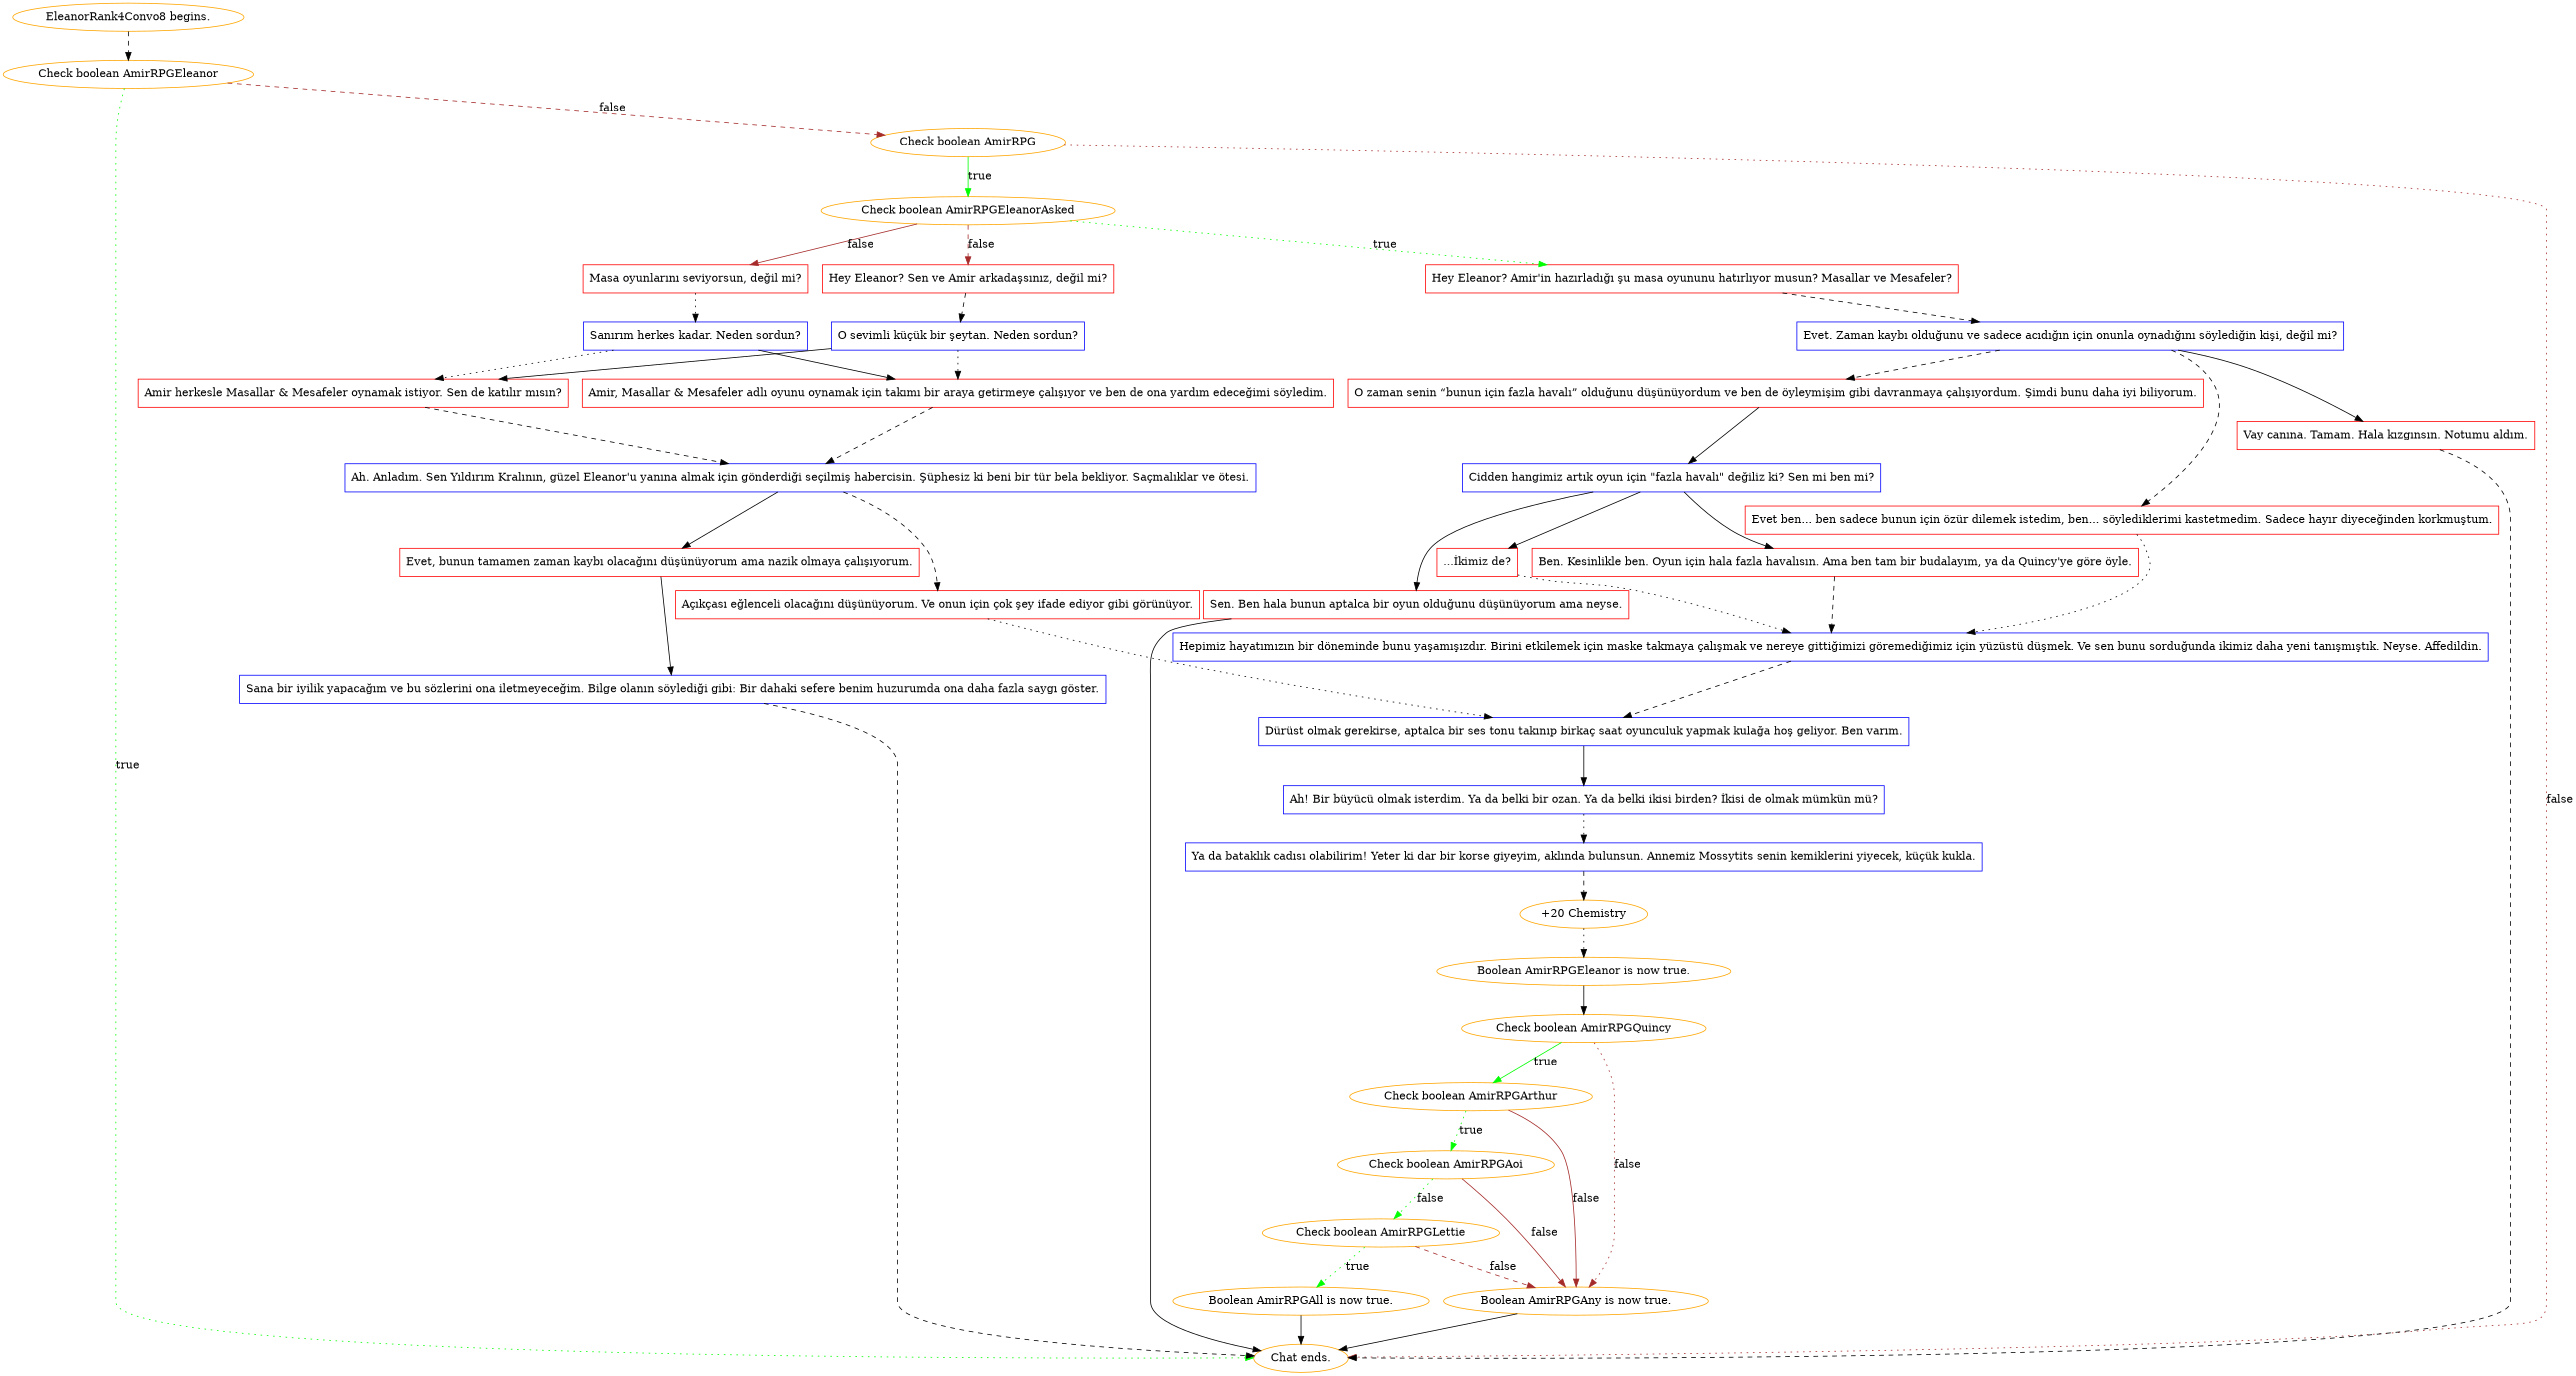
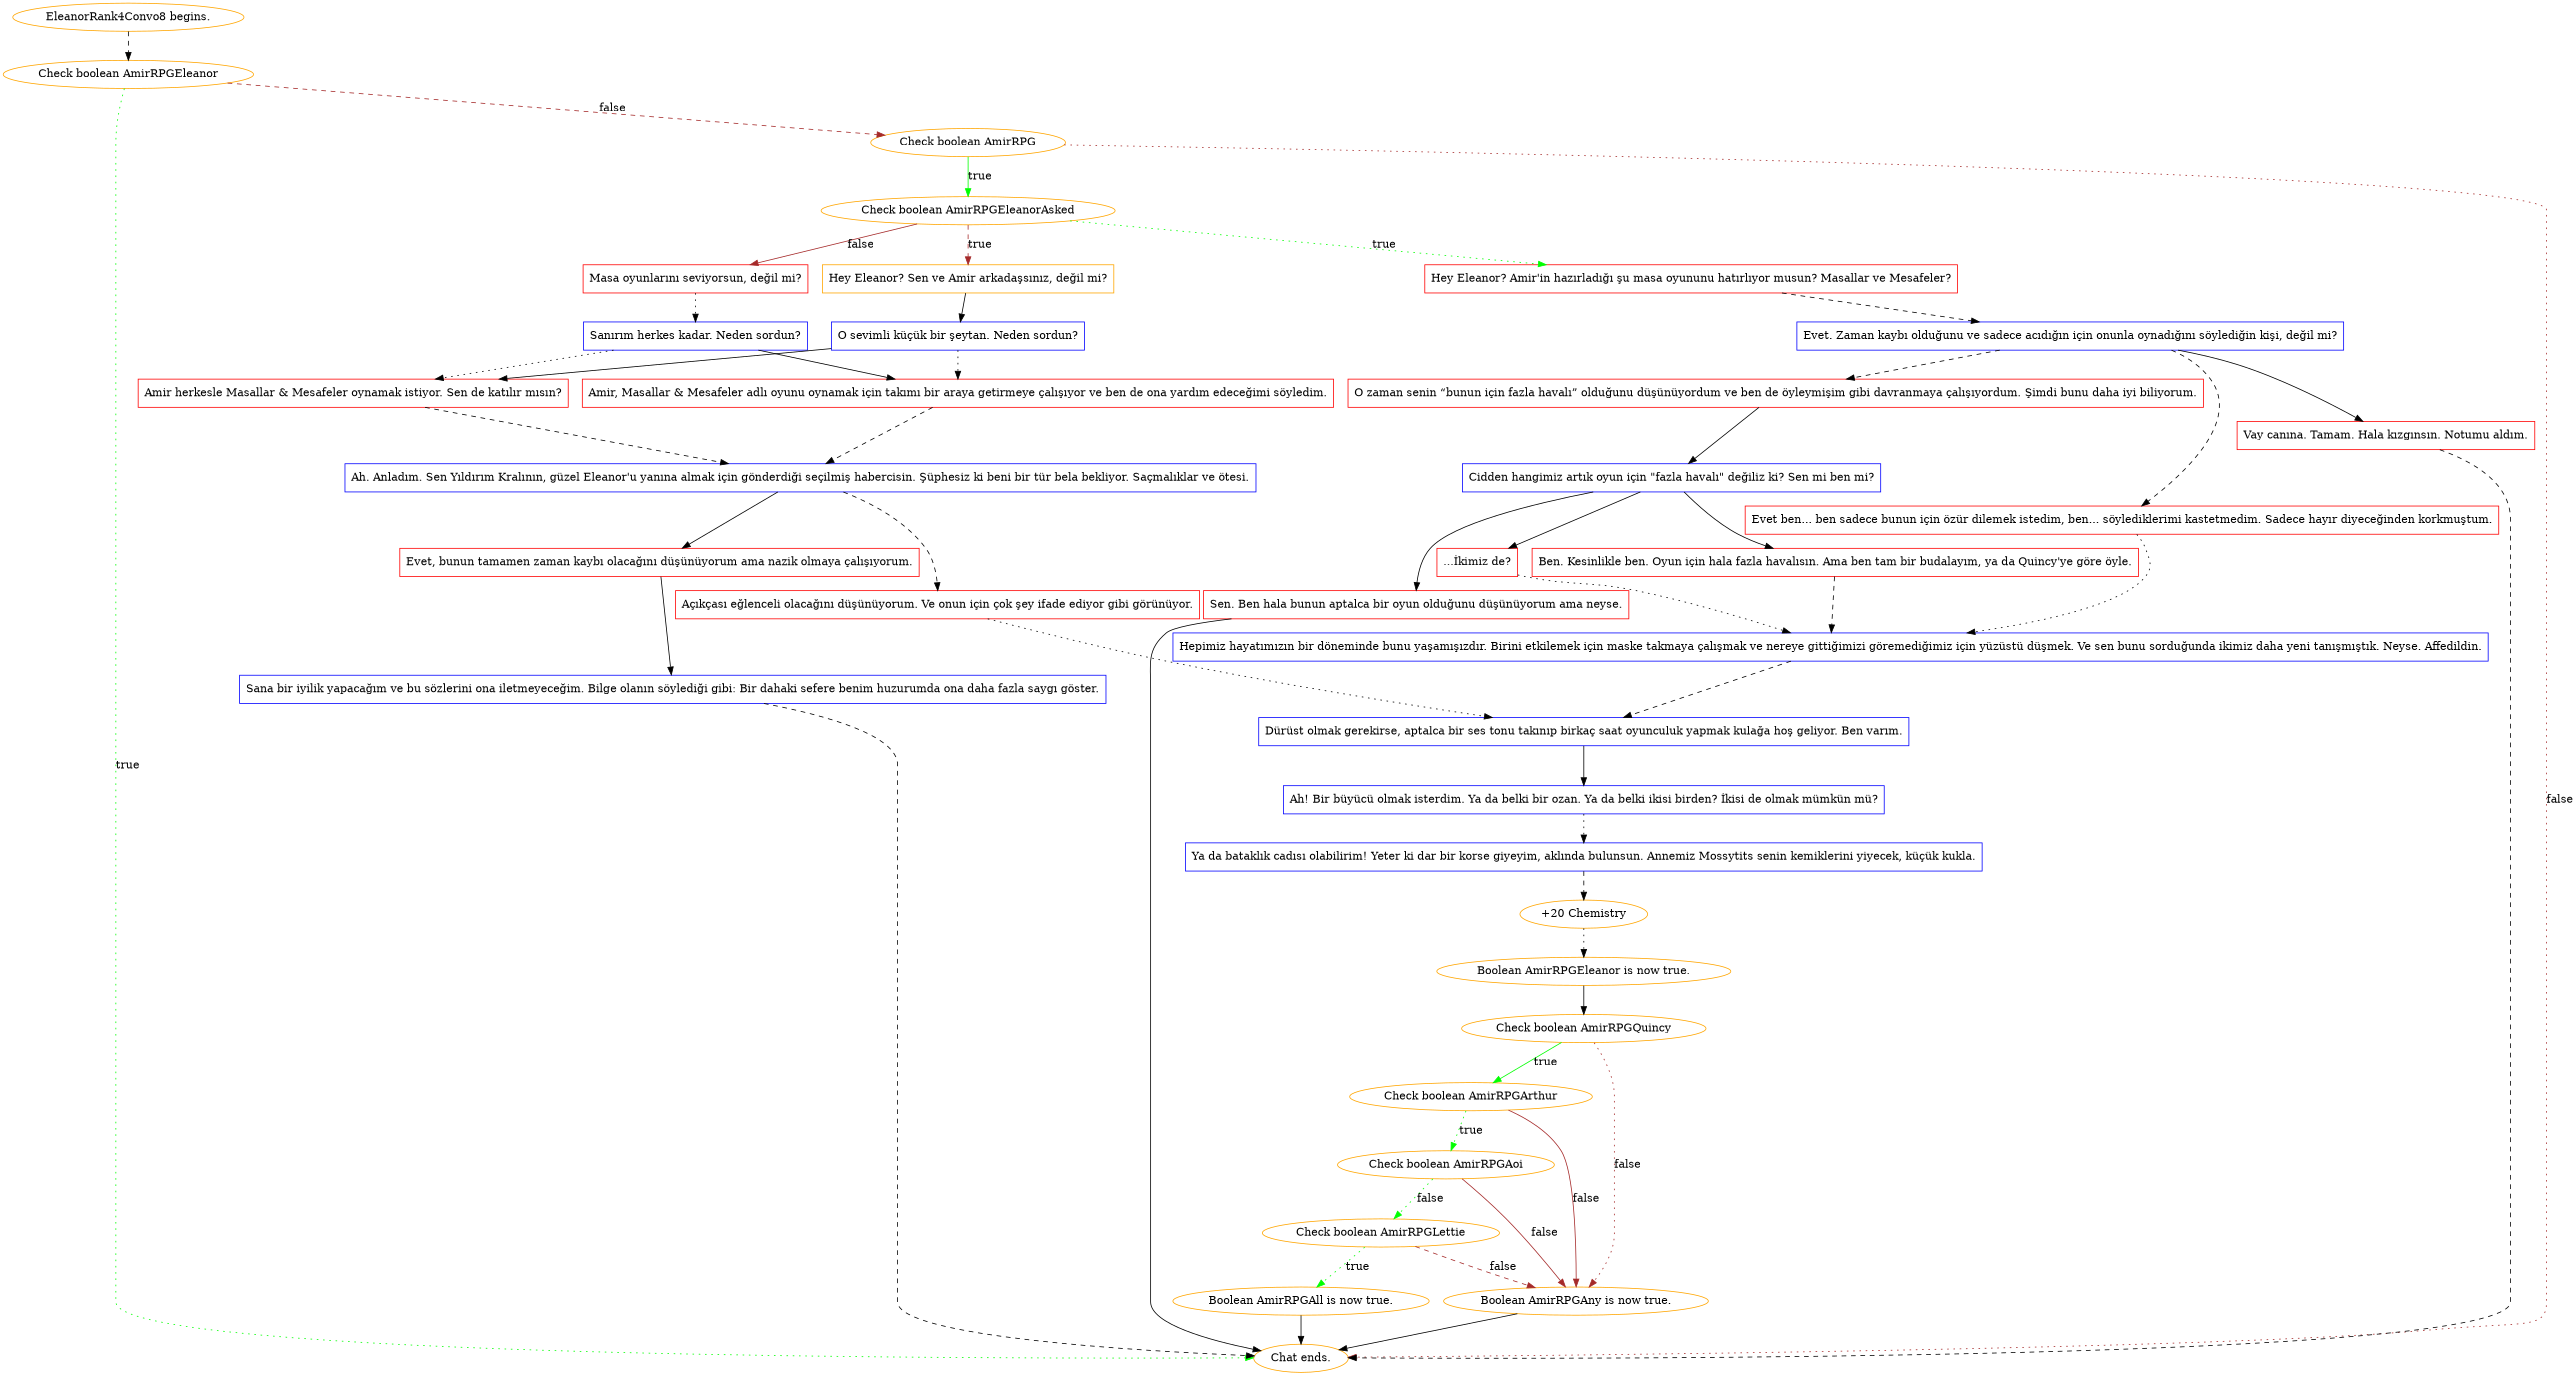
(981, 245) -> (980, 245)
(968, 279) -> (968, 279)
(964, 304) -> (964, 304)
